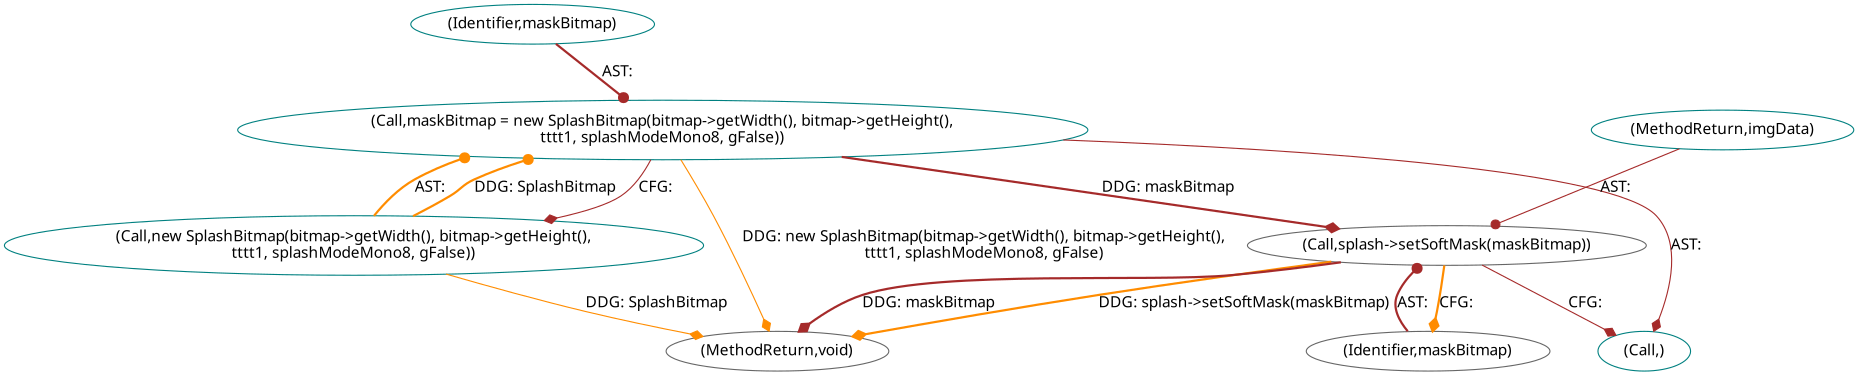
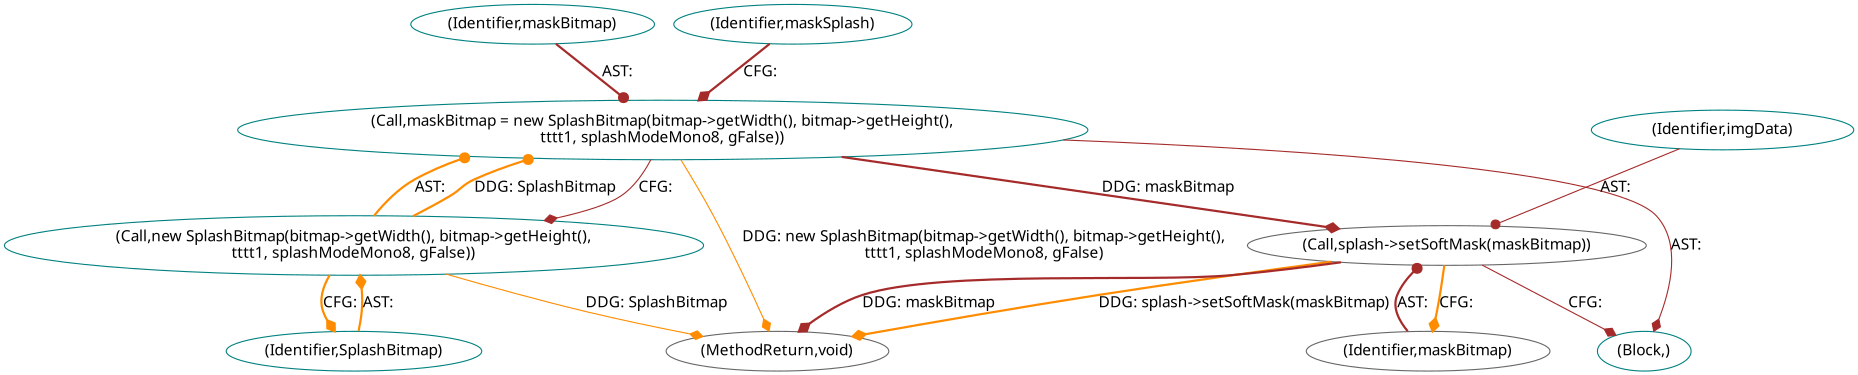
none -> (793, 24)
(1723, 130) -> (1723, 130)
none -> (354, 351)
(1644, 351) -> (1644, 351)
